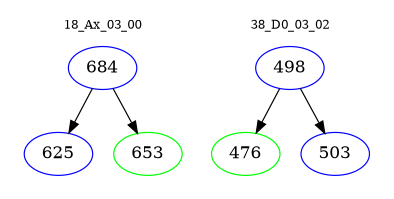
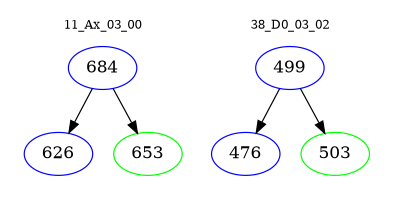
(103, 26) -> (103, 26)
(290, 68) -> (290, 68)
(58, 154) -> (58, 154)
(246, 154) -> (246, 154)
(335, 154) -> (335, 154)
